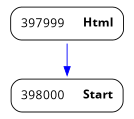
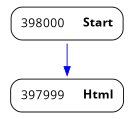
(67, 55) -> (67, 55)
